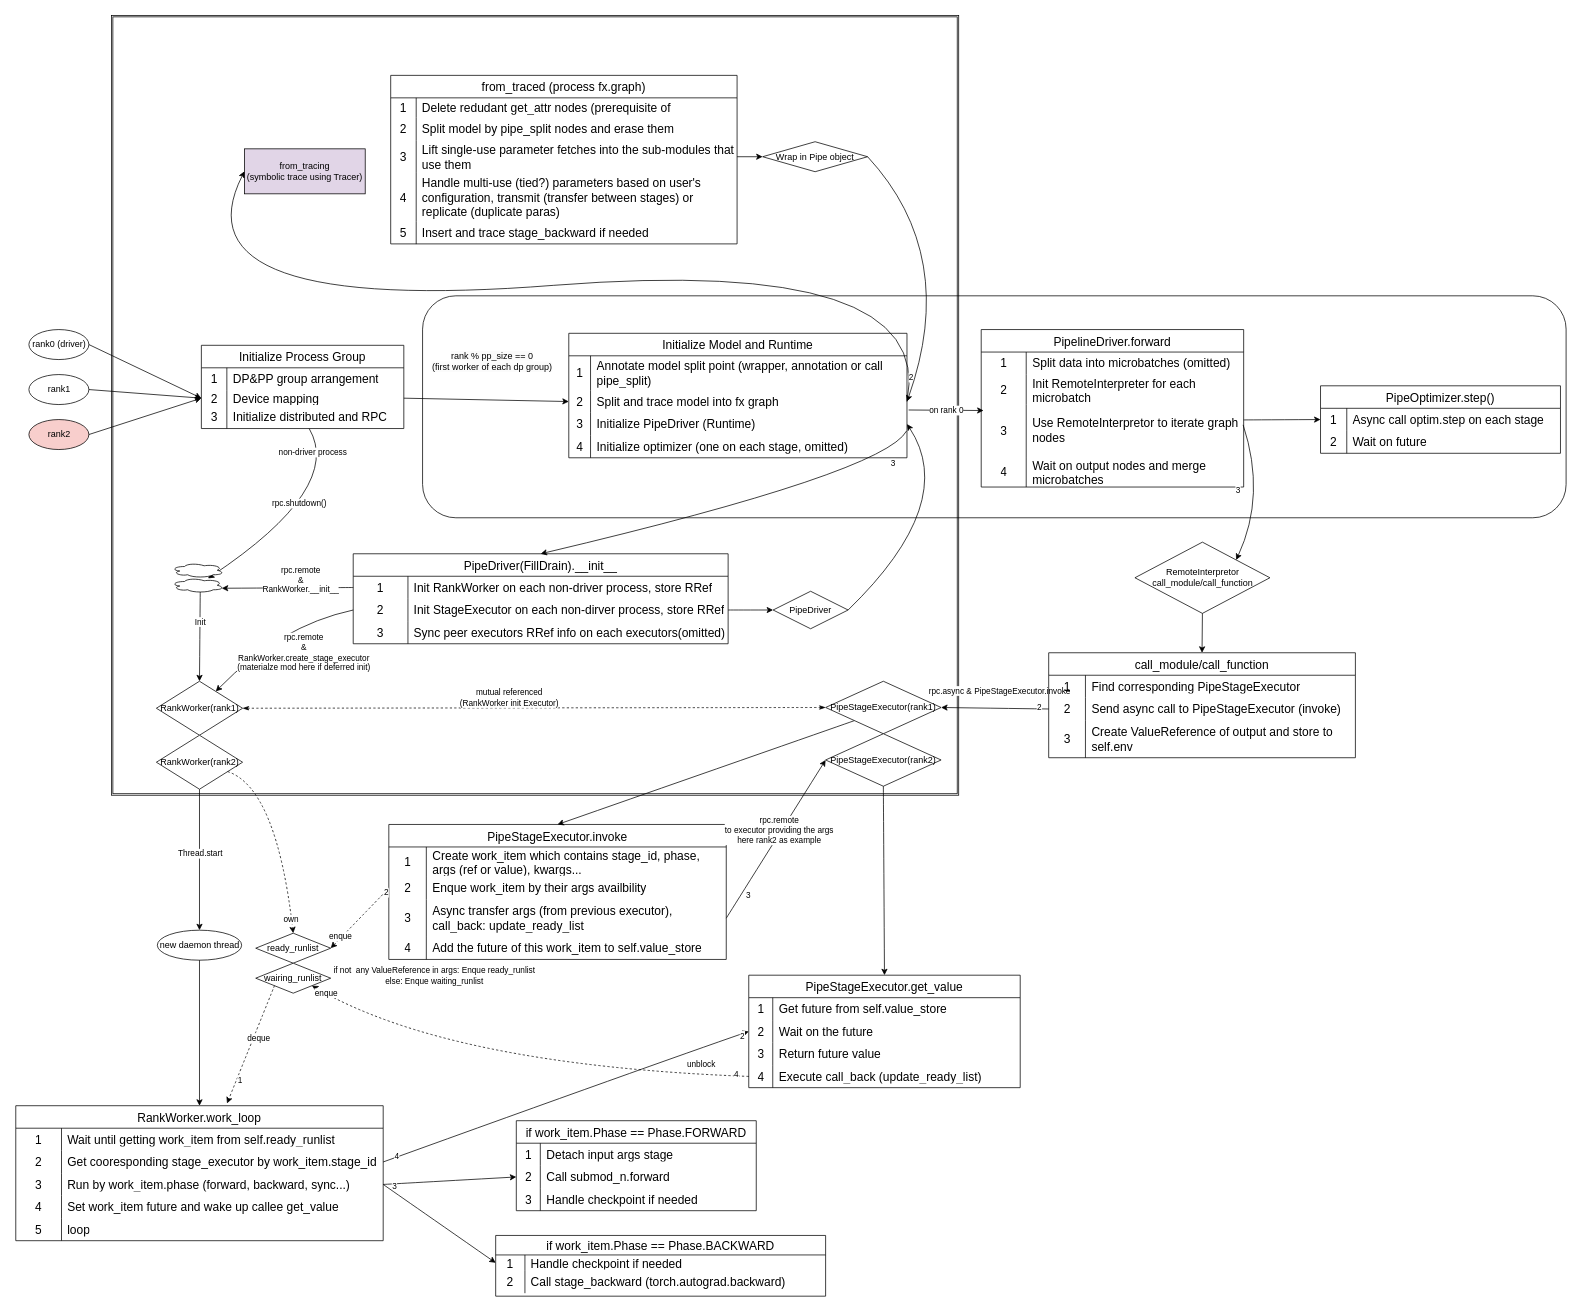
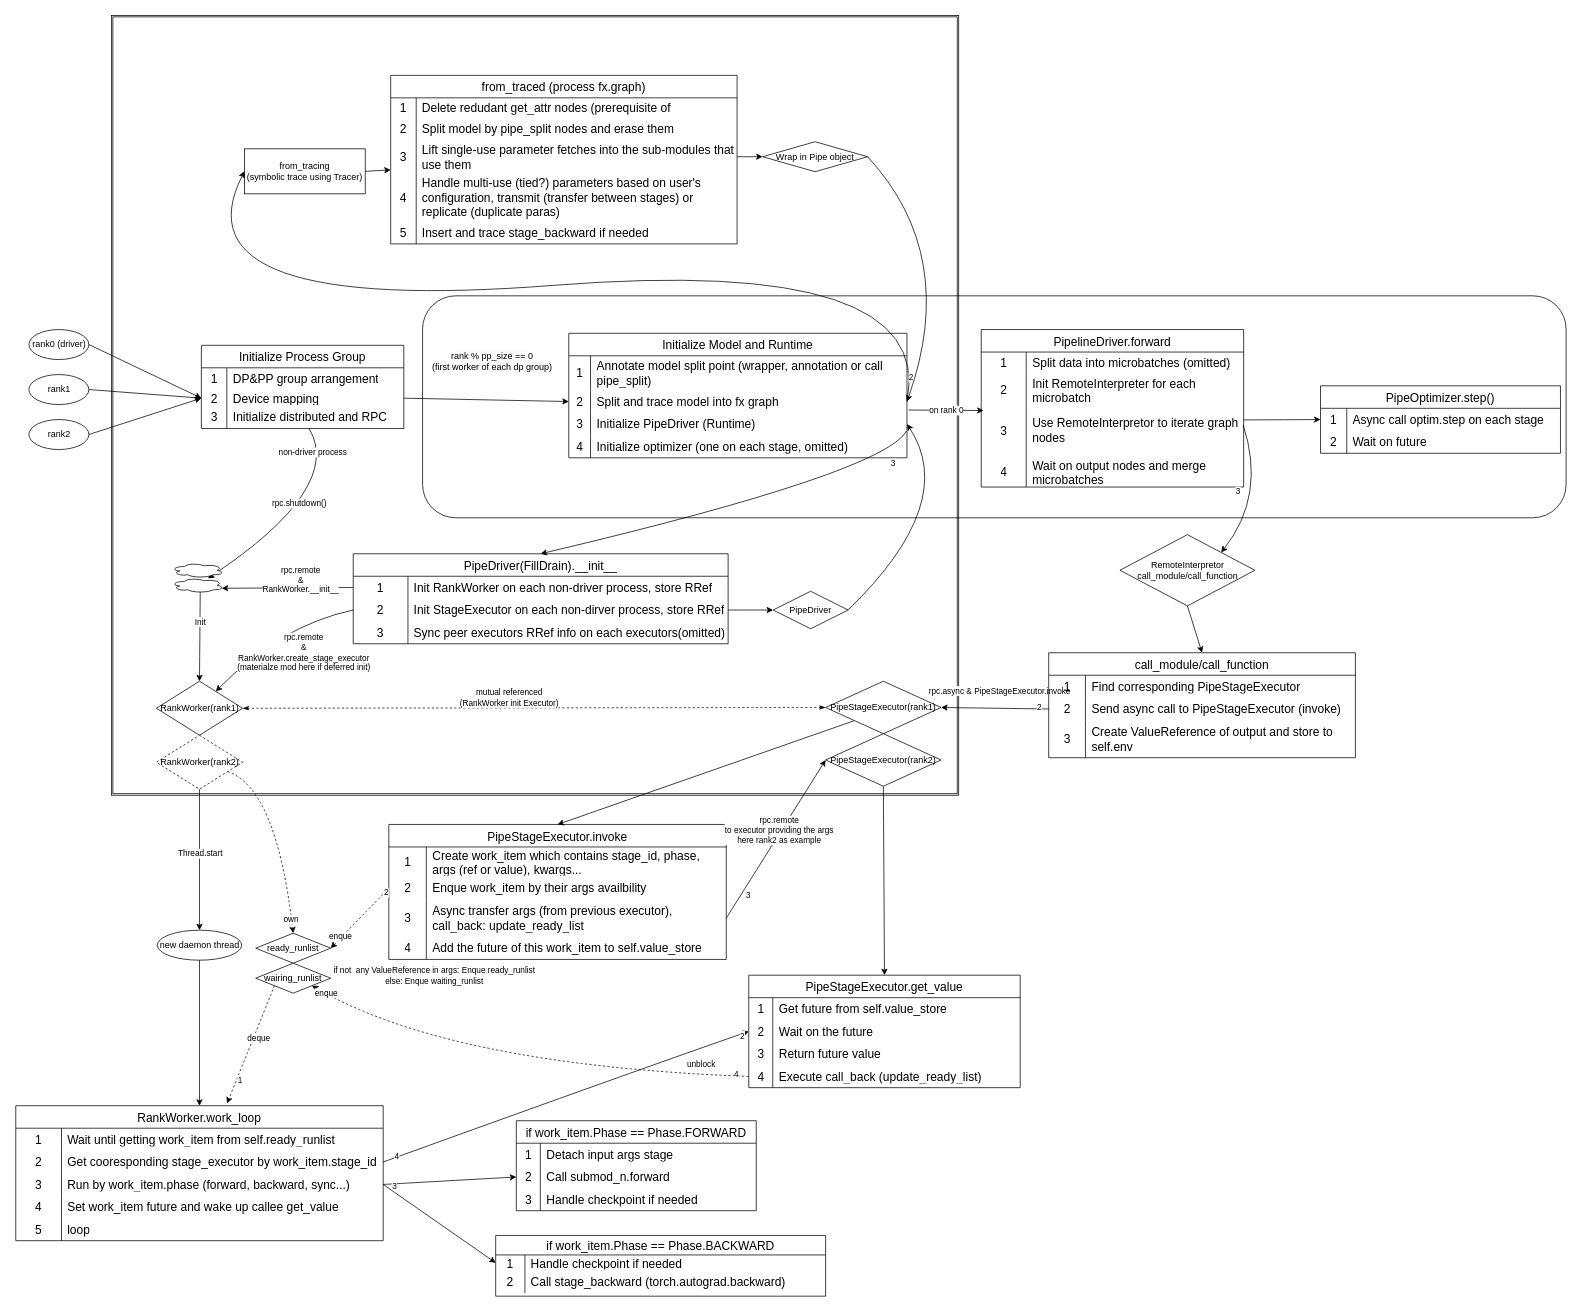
(305, 171) -> (305, 171)
none -> (375, 171)
(59, 435) -> (59, 435)
(1202, 578) -> (1187, 570)
(199, 762) -> (199, 762)
